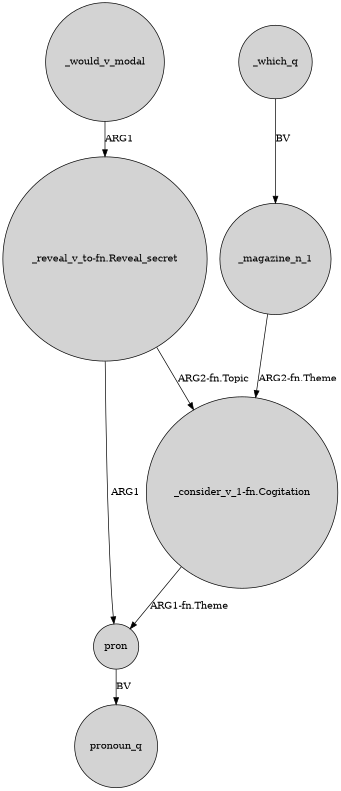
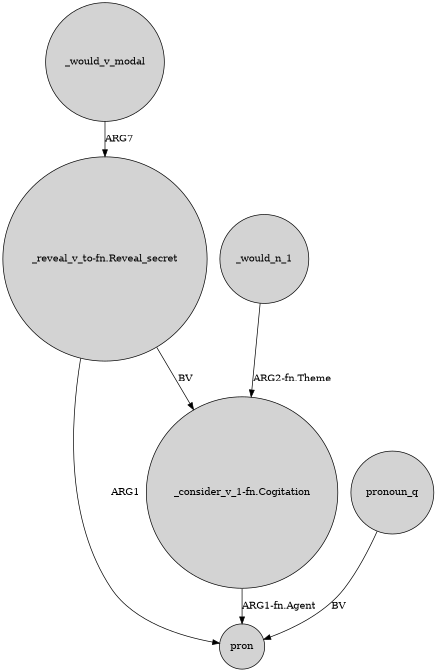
(275, 62) -> none
(119, 139) -> (119, 139)
(275, 259) -> (264, 259)
(214, 379) -> (185, 379)
(189, 606) -> (279, 606)
(116, 683) -> (337, 597)
